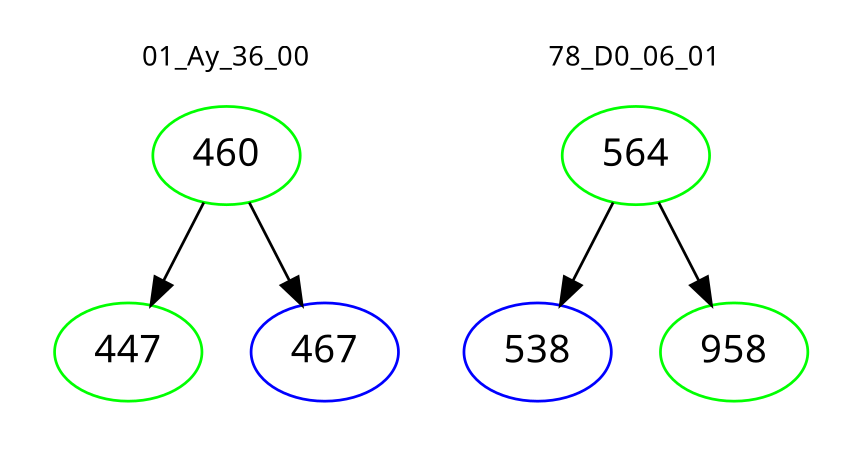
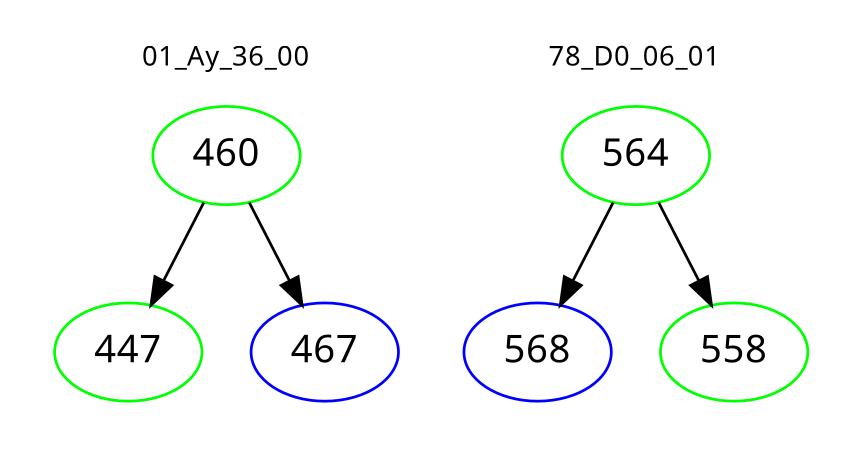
(538, 352) -> (538, 352)
(734, 352) -> (734, 352)
